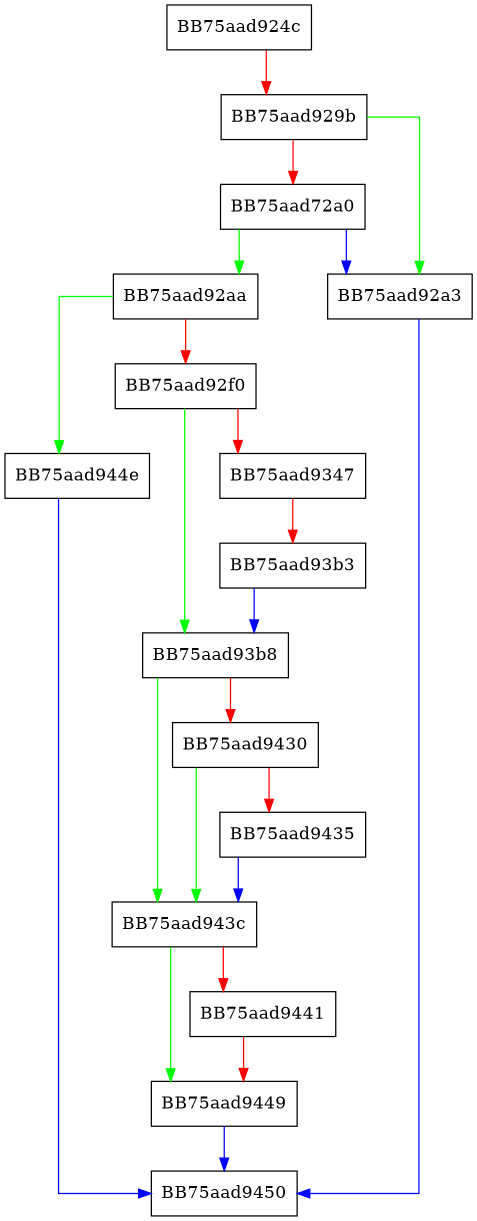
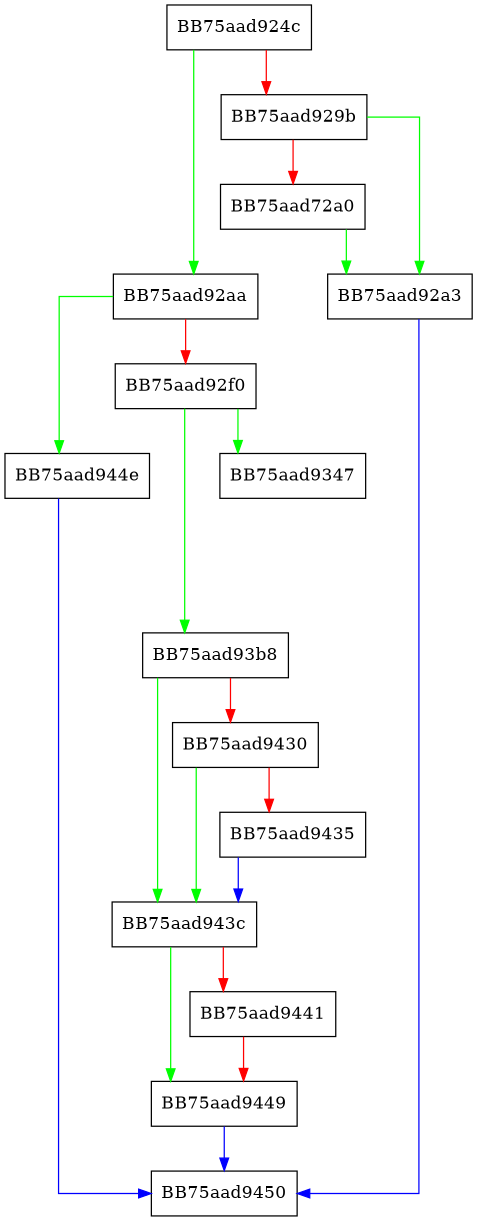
(239, 245) -> (194, 156)
(346, 245) -> (346, 245)
(238, 425) -> (238, 425)
(293, 566) -> none
